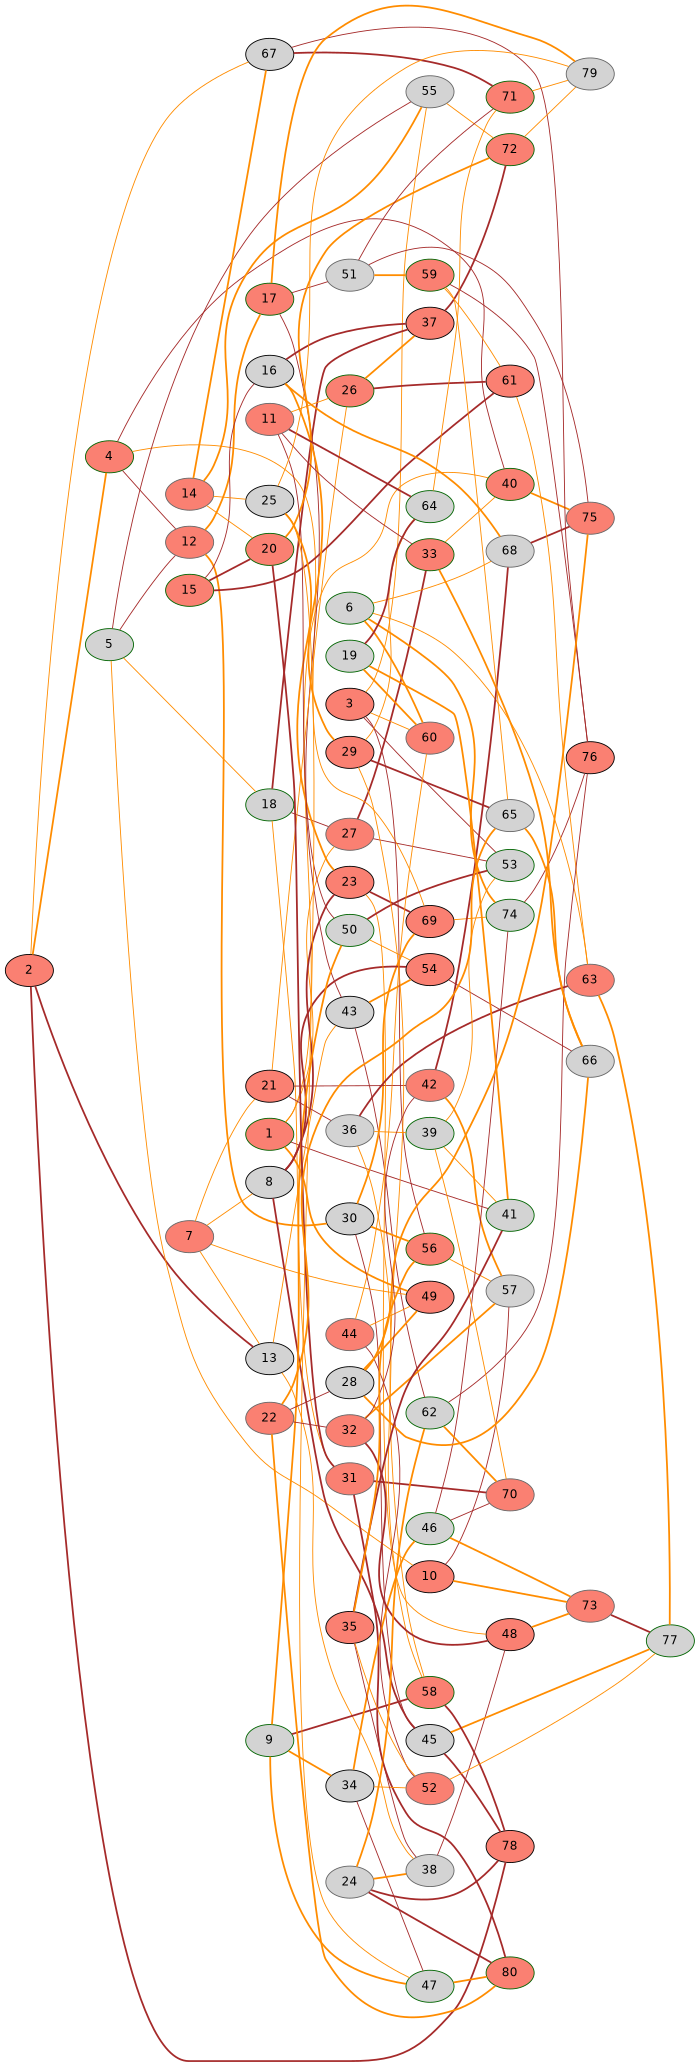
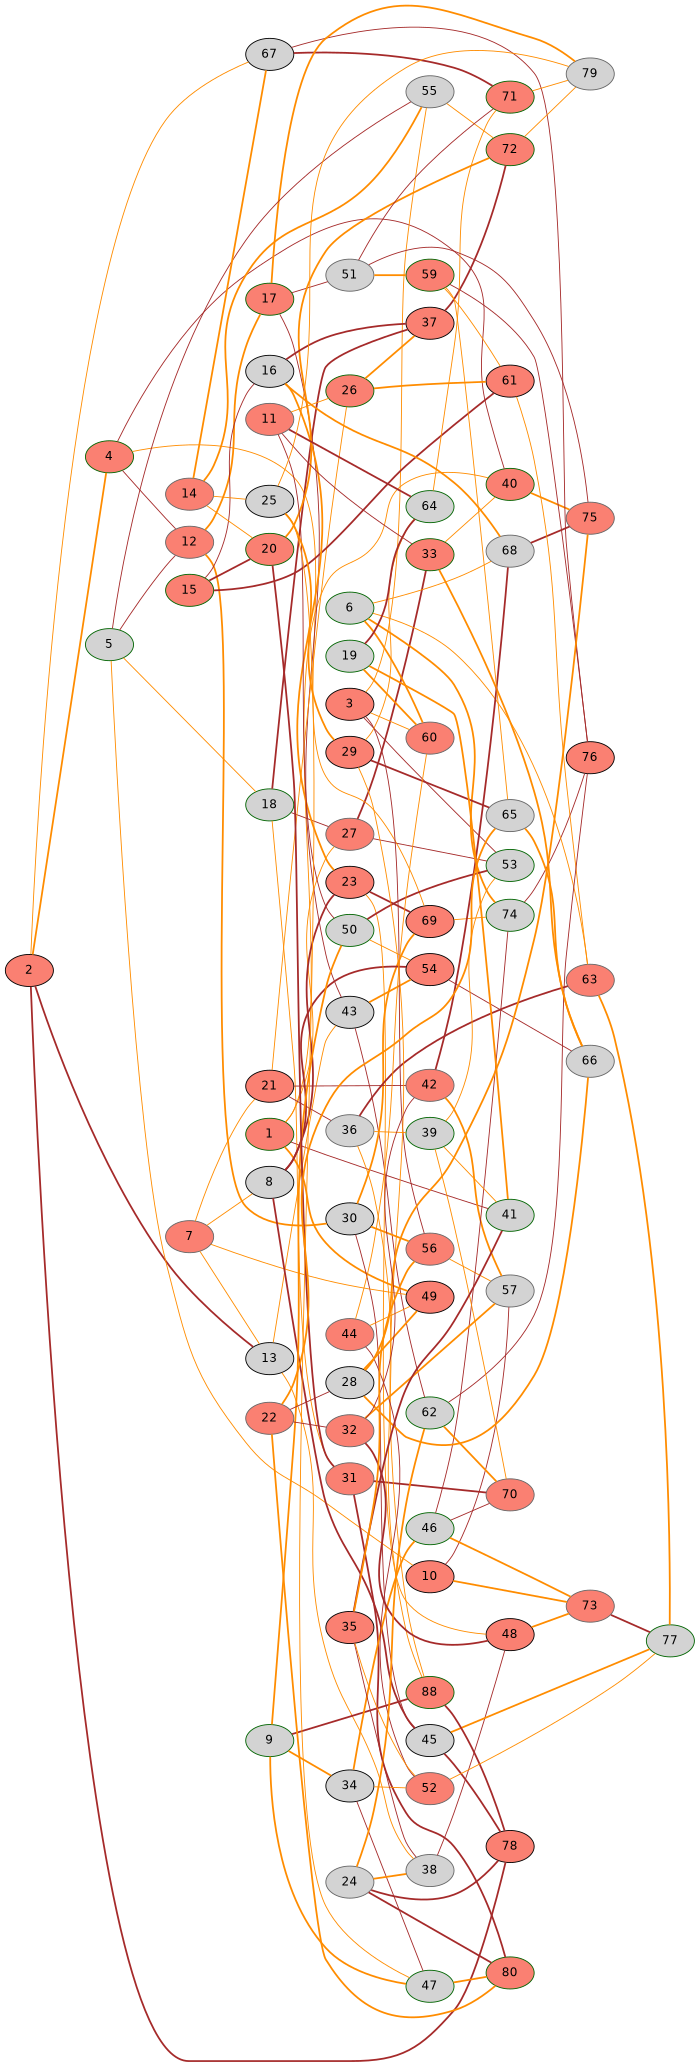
(430, 384) -> (430, 384)
(430, 1249) -> (430, 1249)
(430, 1693) -> (430, 1693)
